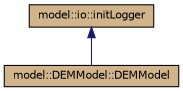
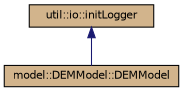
(91, 16) -> (91, 16)
